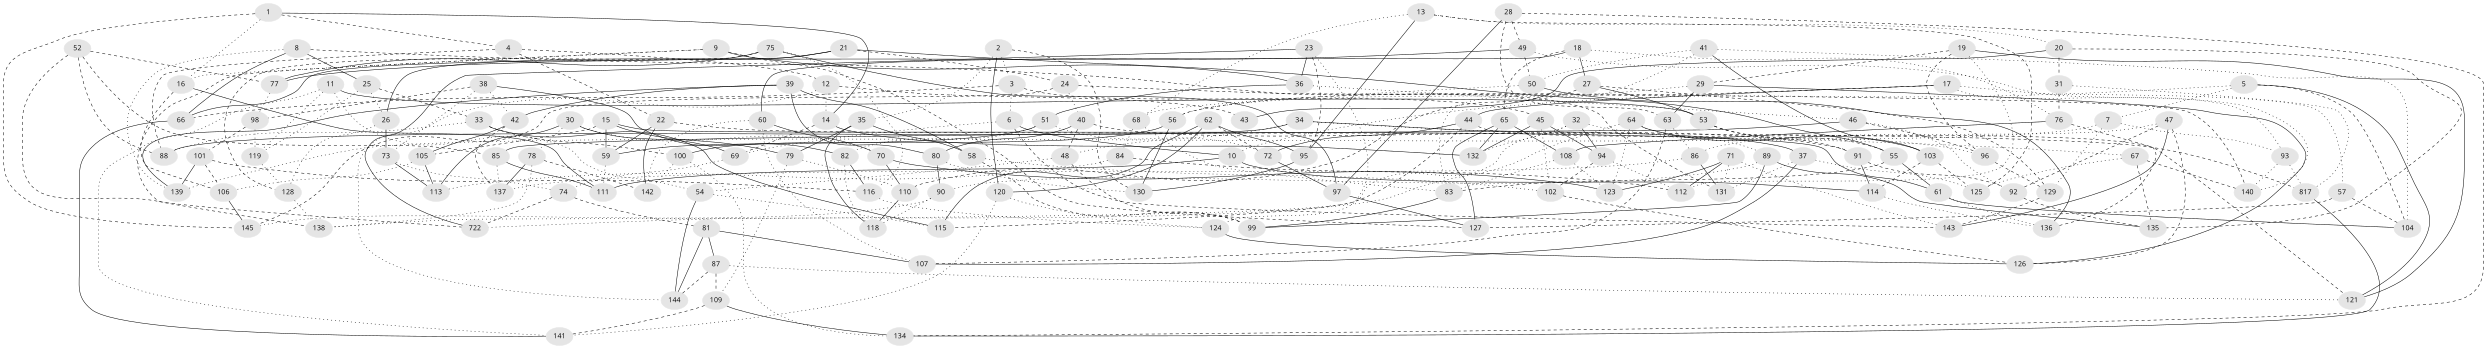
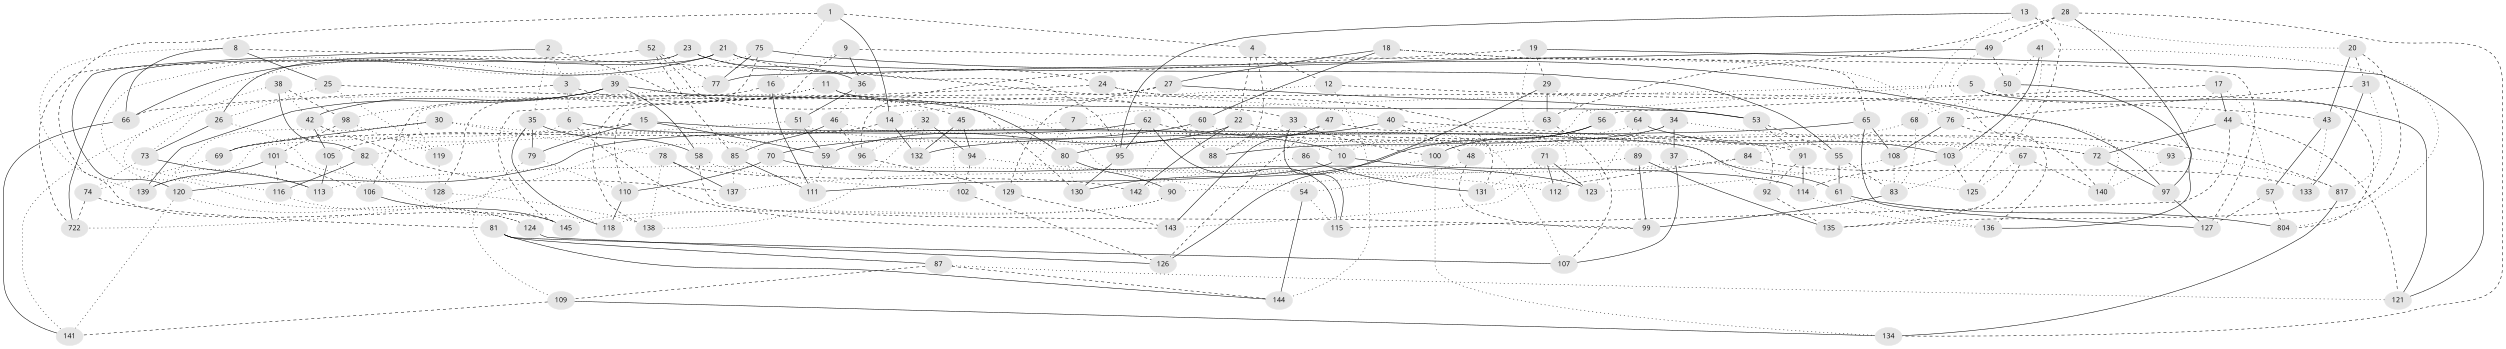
(466, 156) -> (235, 133)
none -> (2299, 157)
none -> (2306, 192)
(2408, 228) -> (2284, 228)
